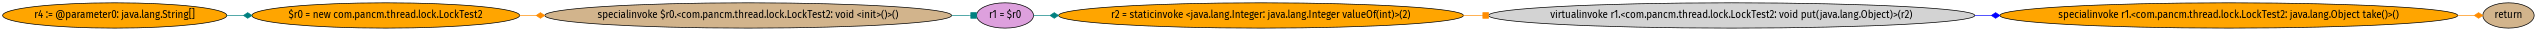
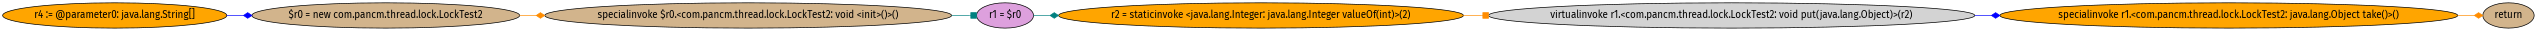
(235, 15) -> (235, 15)
(386, 15) -> (386, 15)
